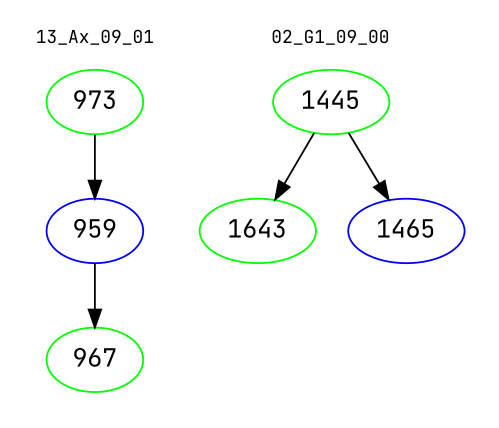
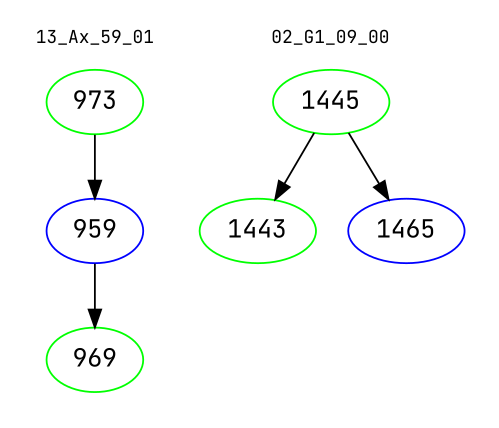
(96, 38) -> (96, 38)
(258, 231) -> (258, 231)
(95, 360) -> (95, 360)
